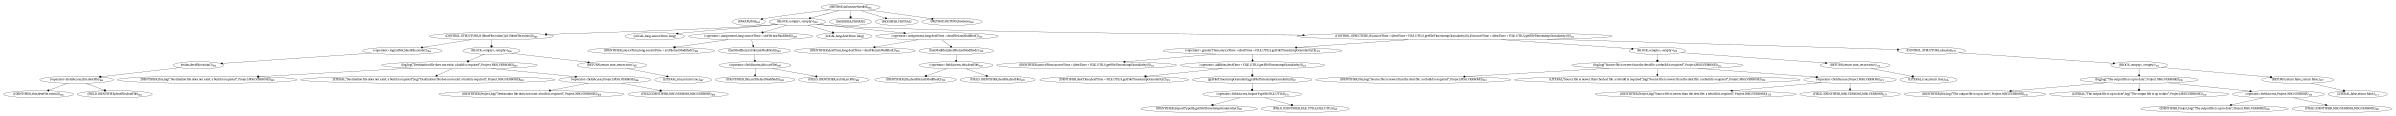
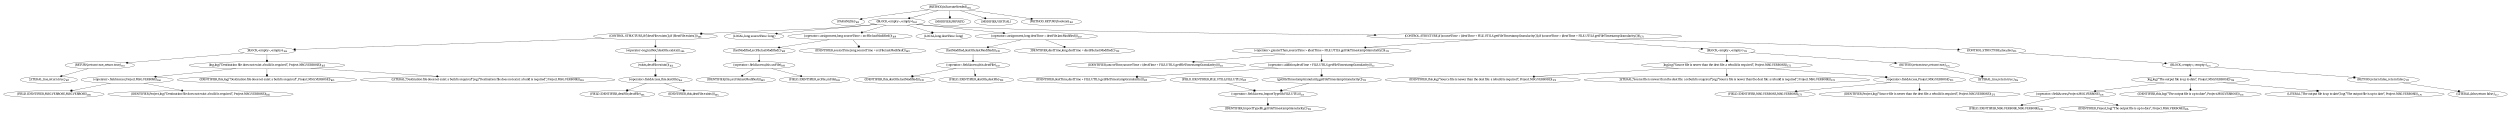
(429, 50) -> (683, 50)
(1278, 101) -> (1240, 87)
